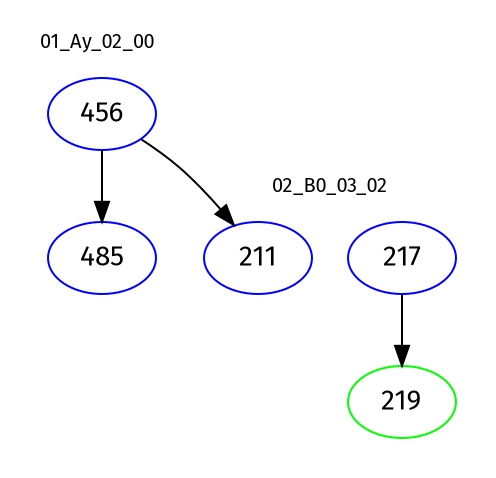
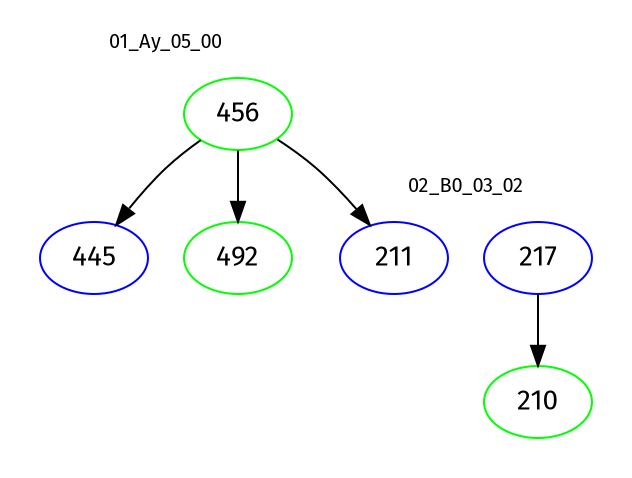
(98, 43) -> (166, 43)
(102, 114) -> (238, 114)
(102, 258) -> (94, 258)
none -> (238, 258)
(402, 402) -> (538, 402)
